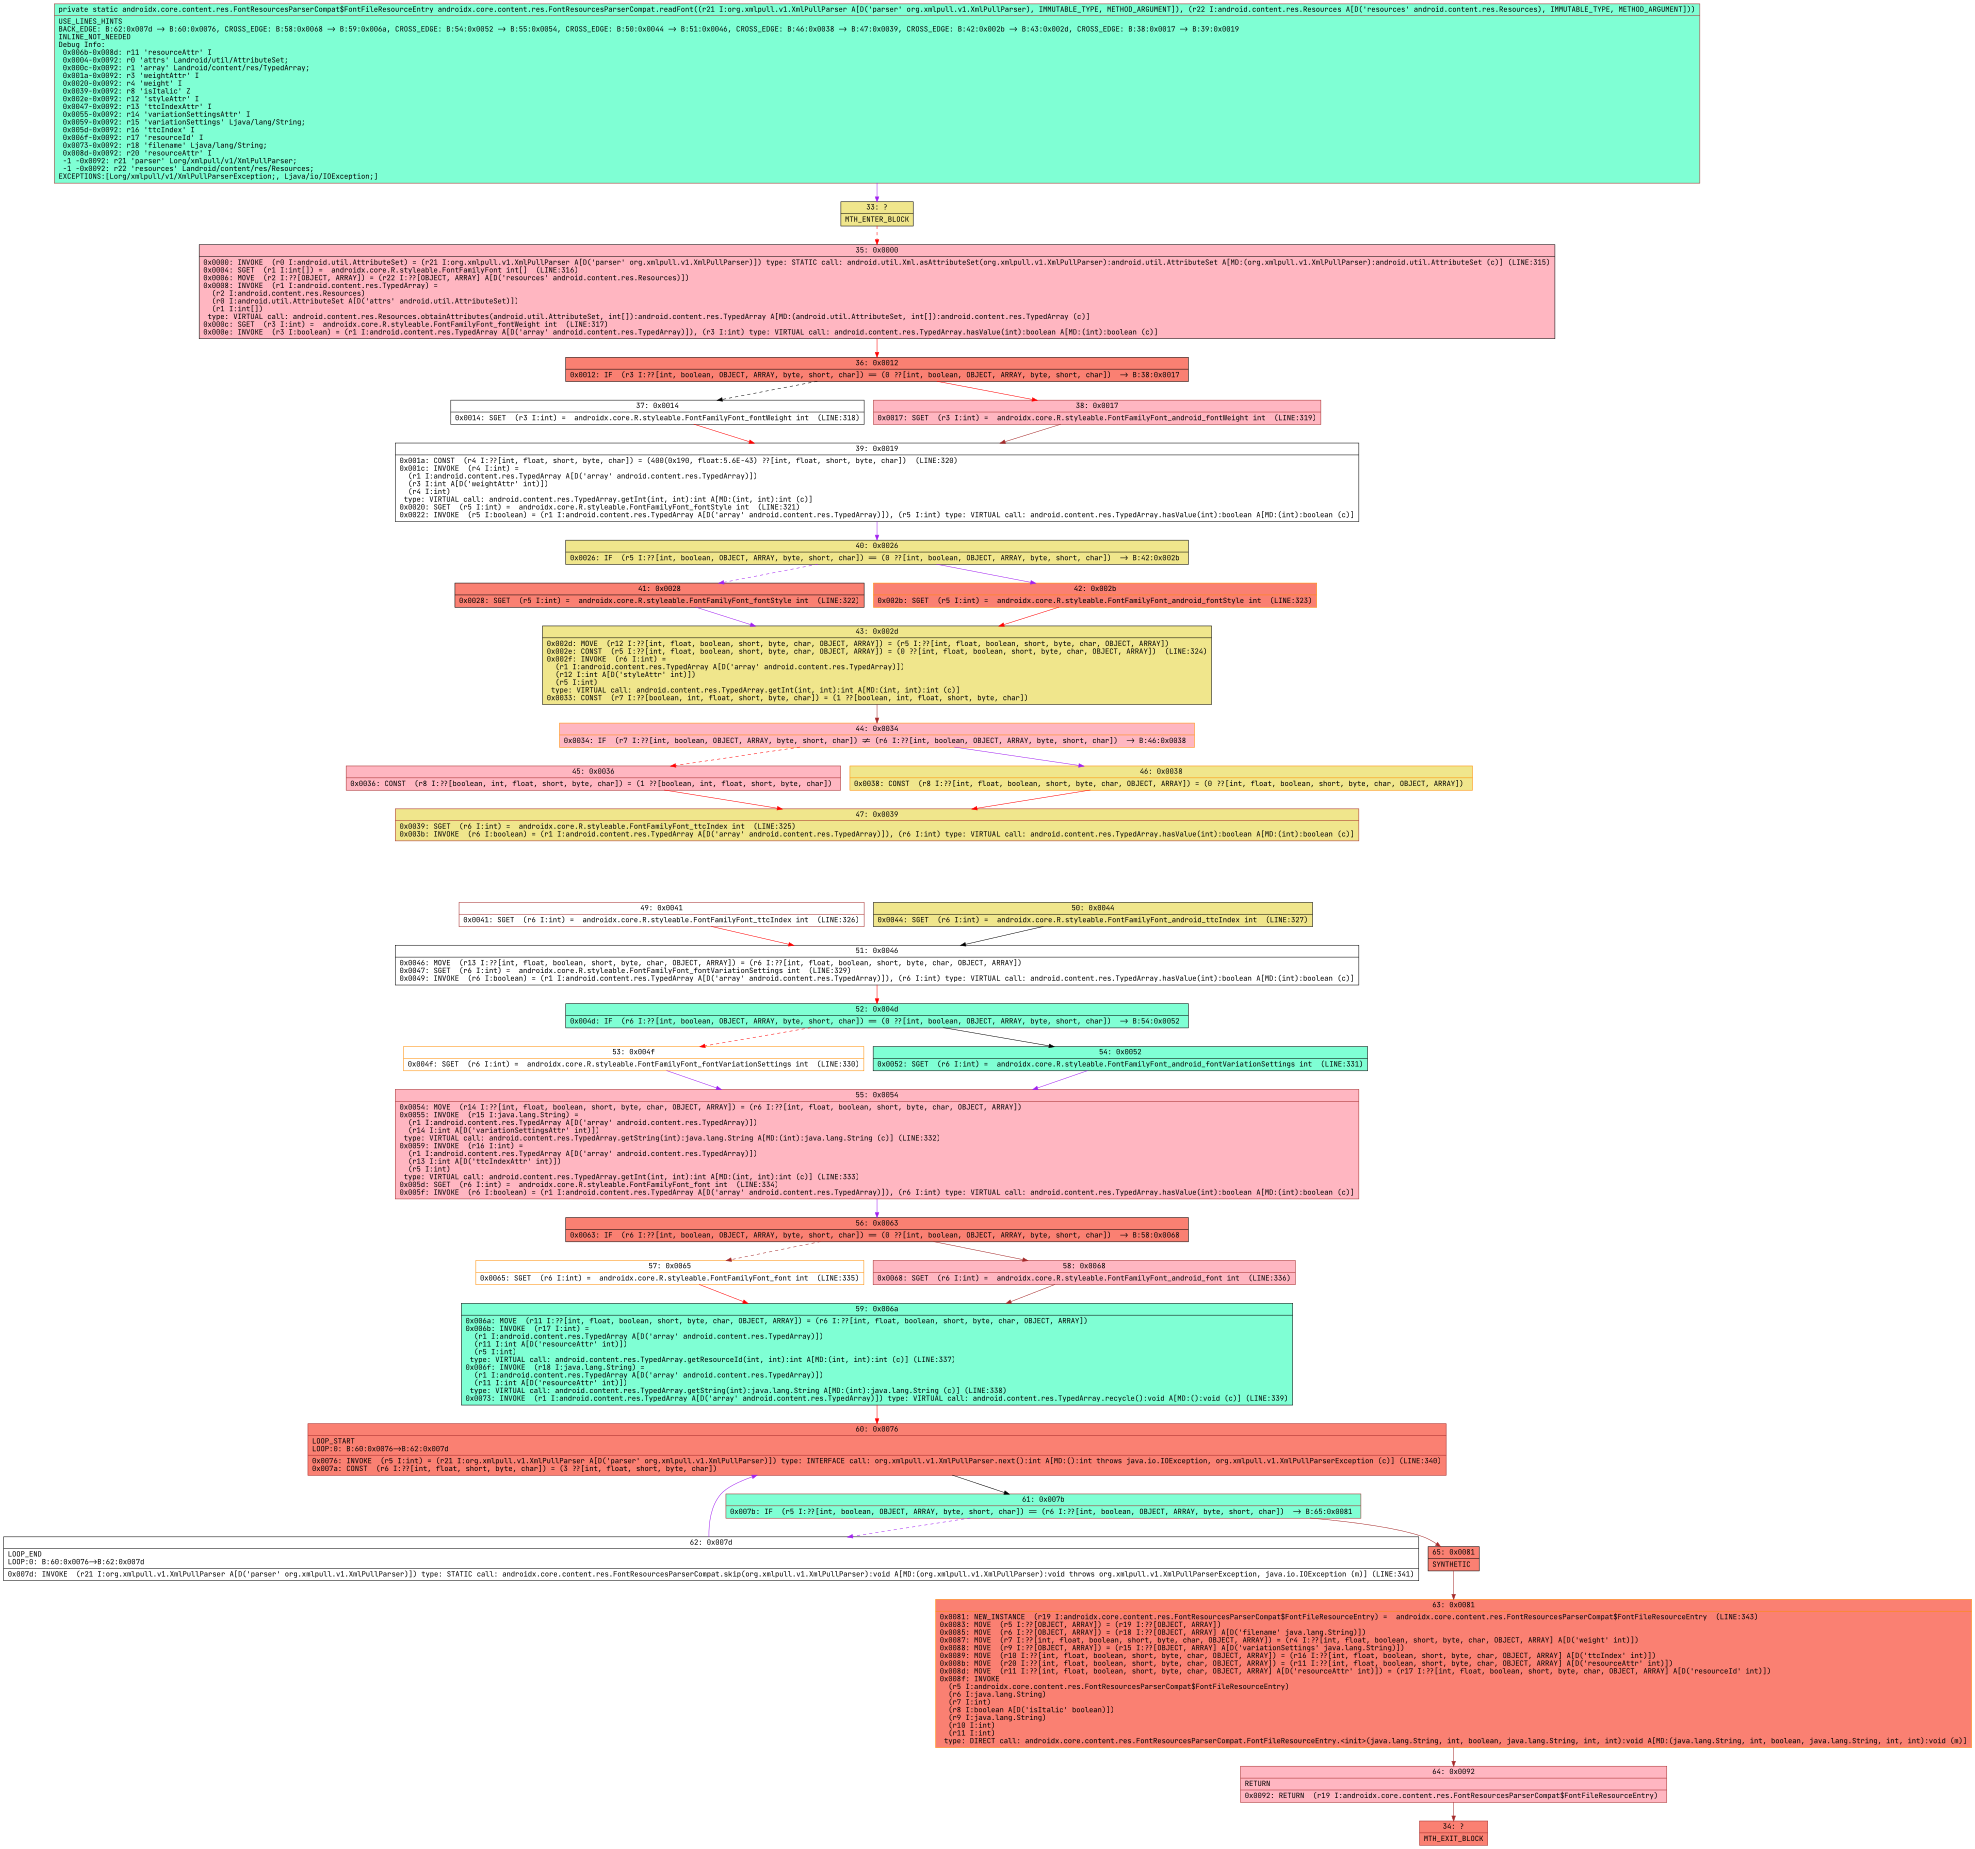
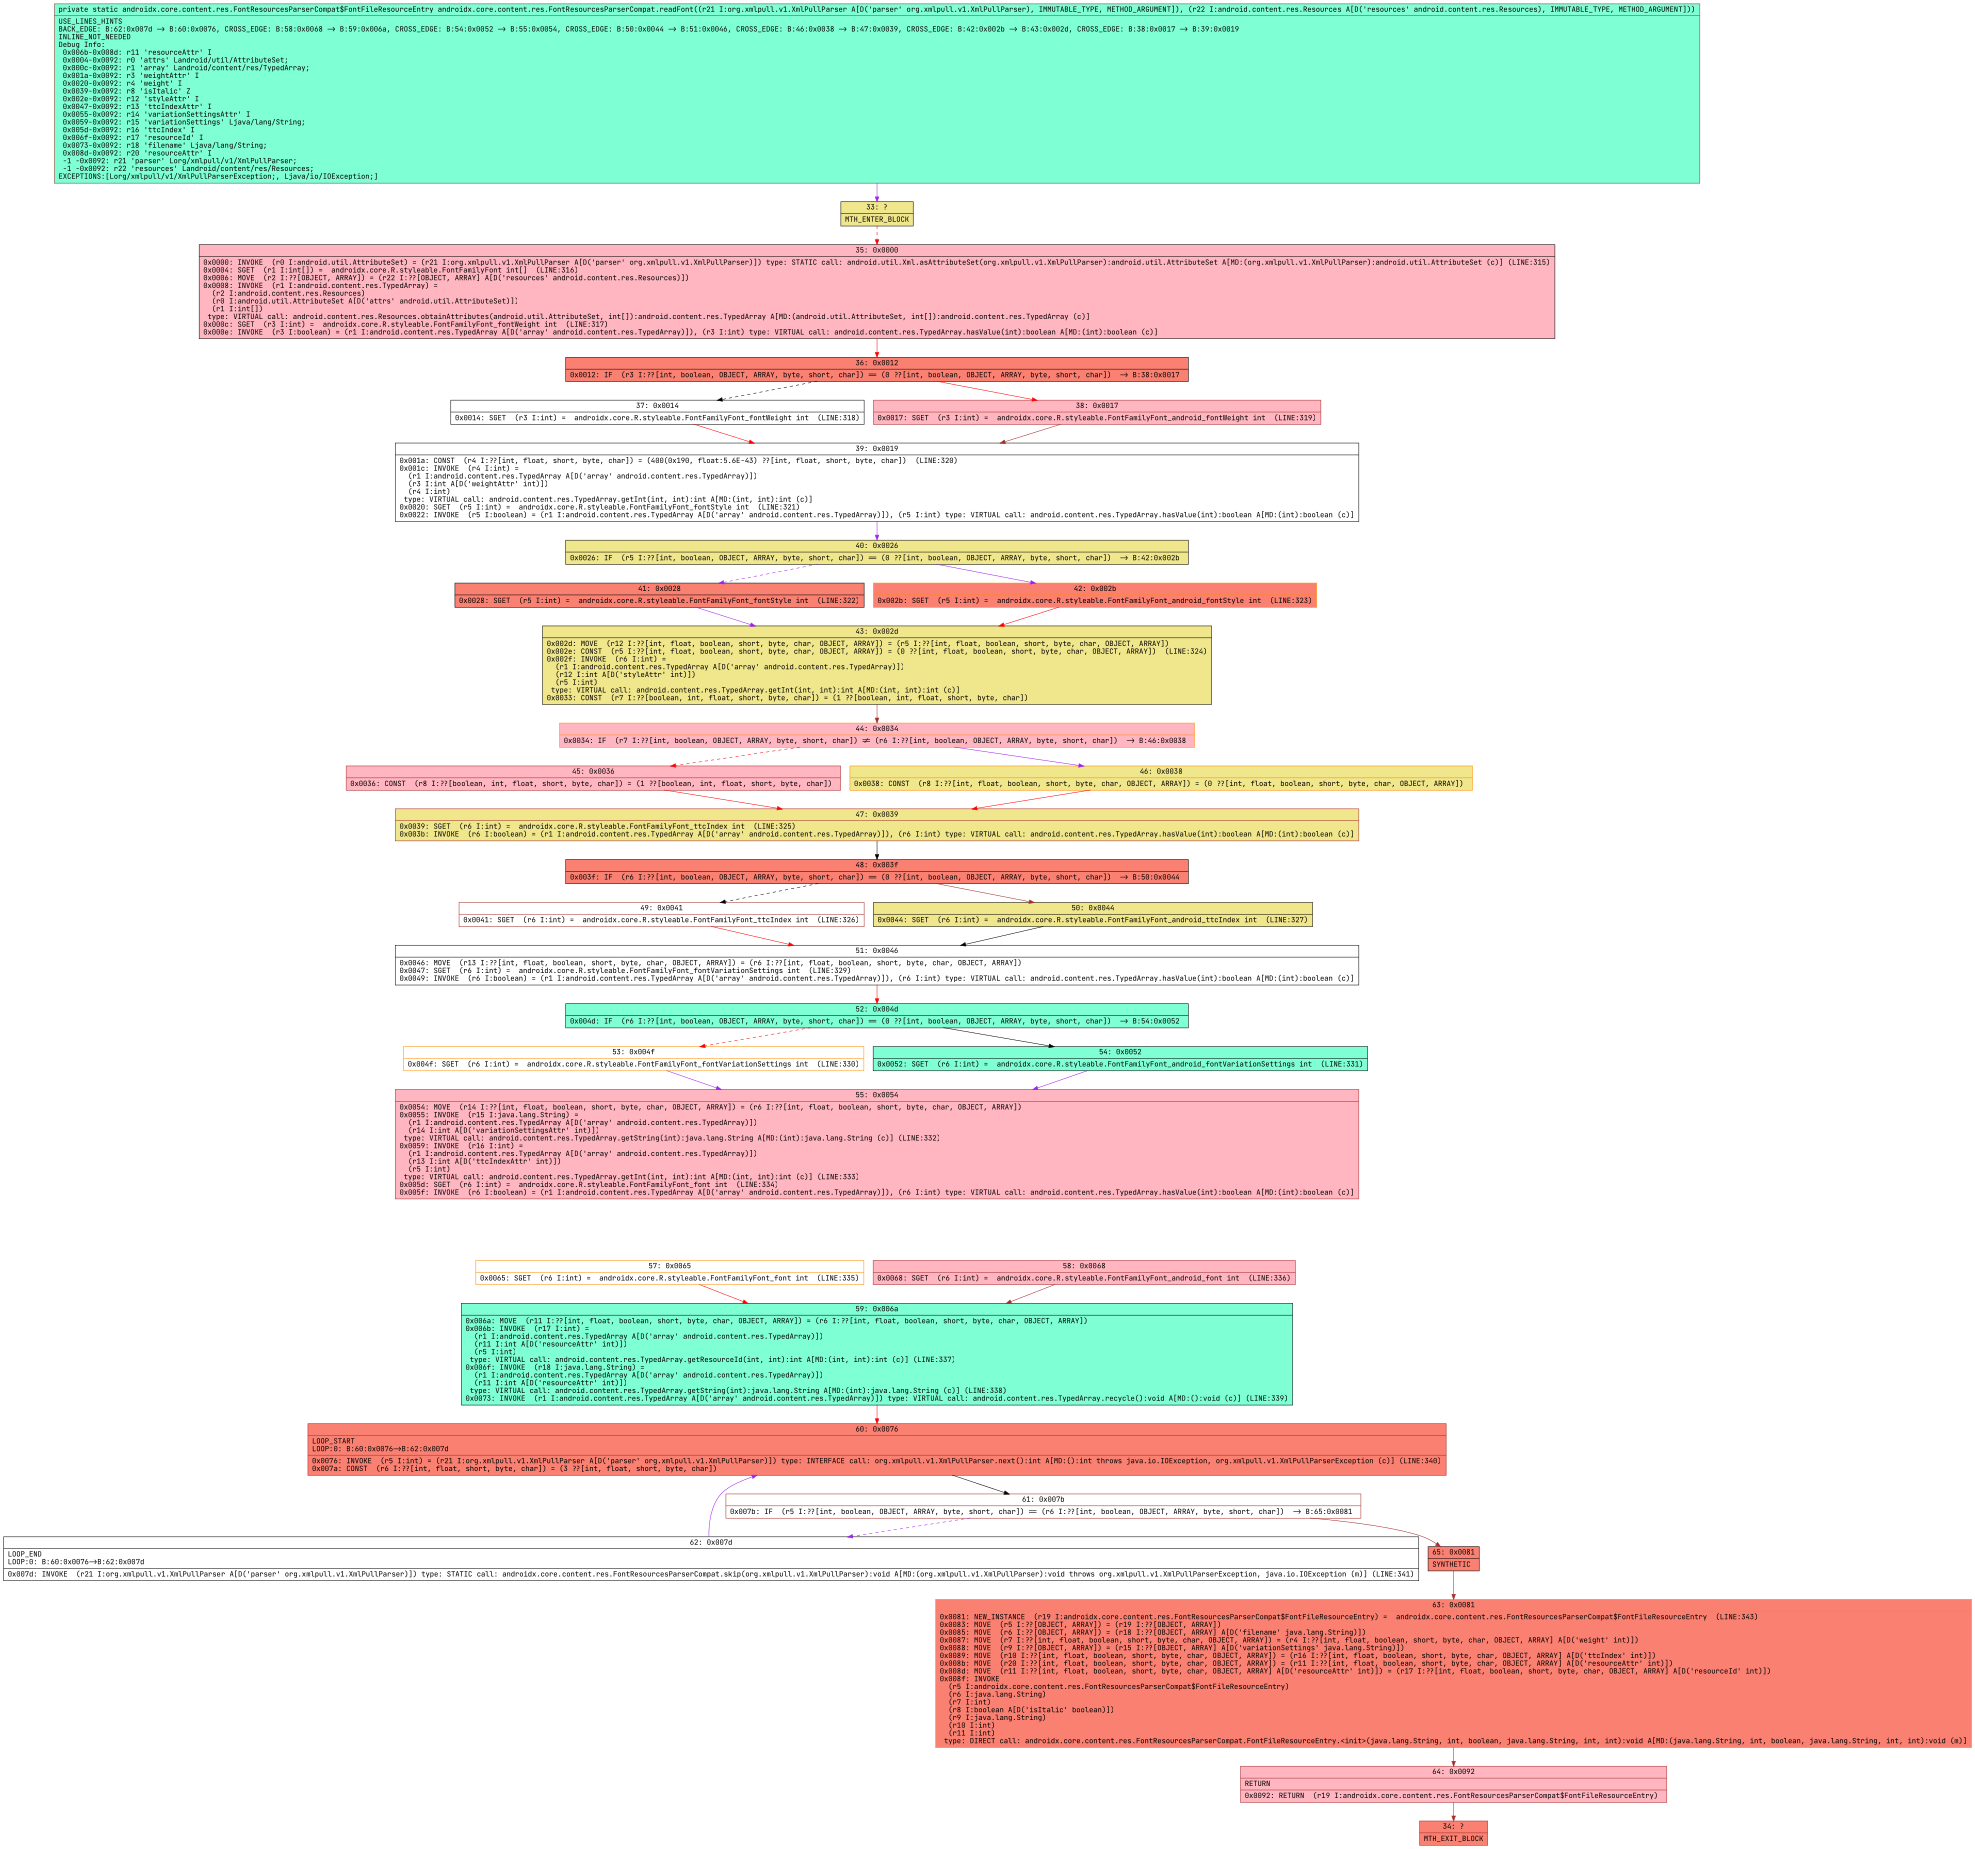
none -> (877, 872)
(877, 1230) -> none
(1043, 1506) -> (1043, 1506)
